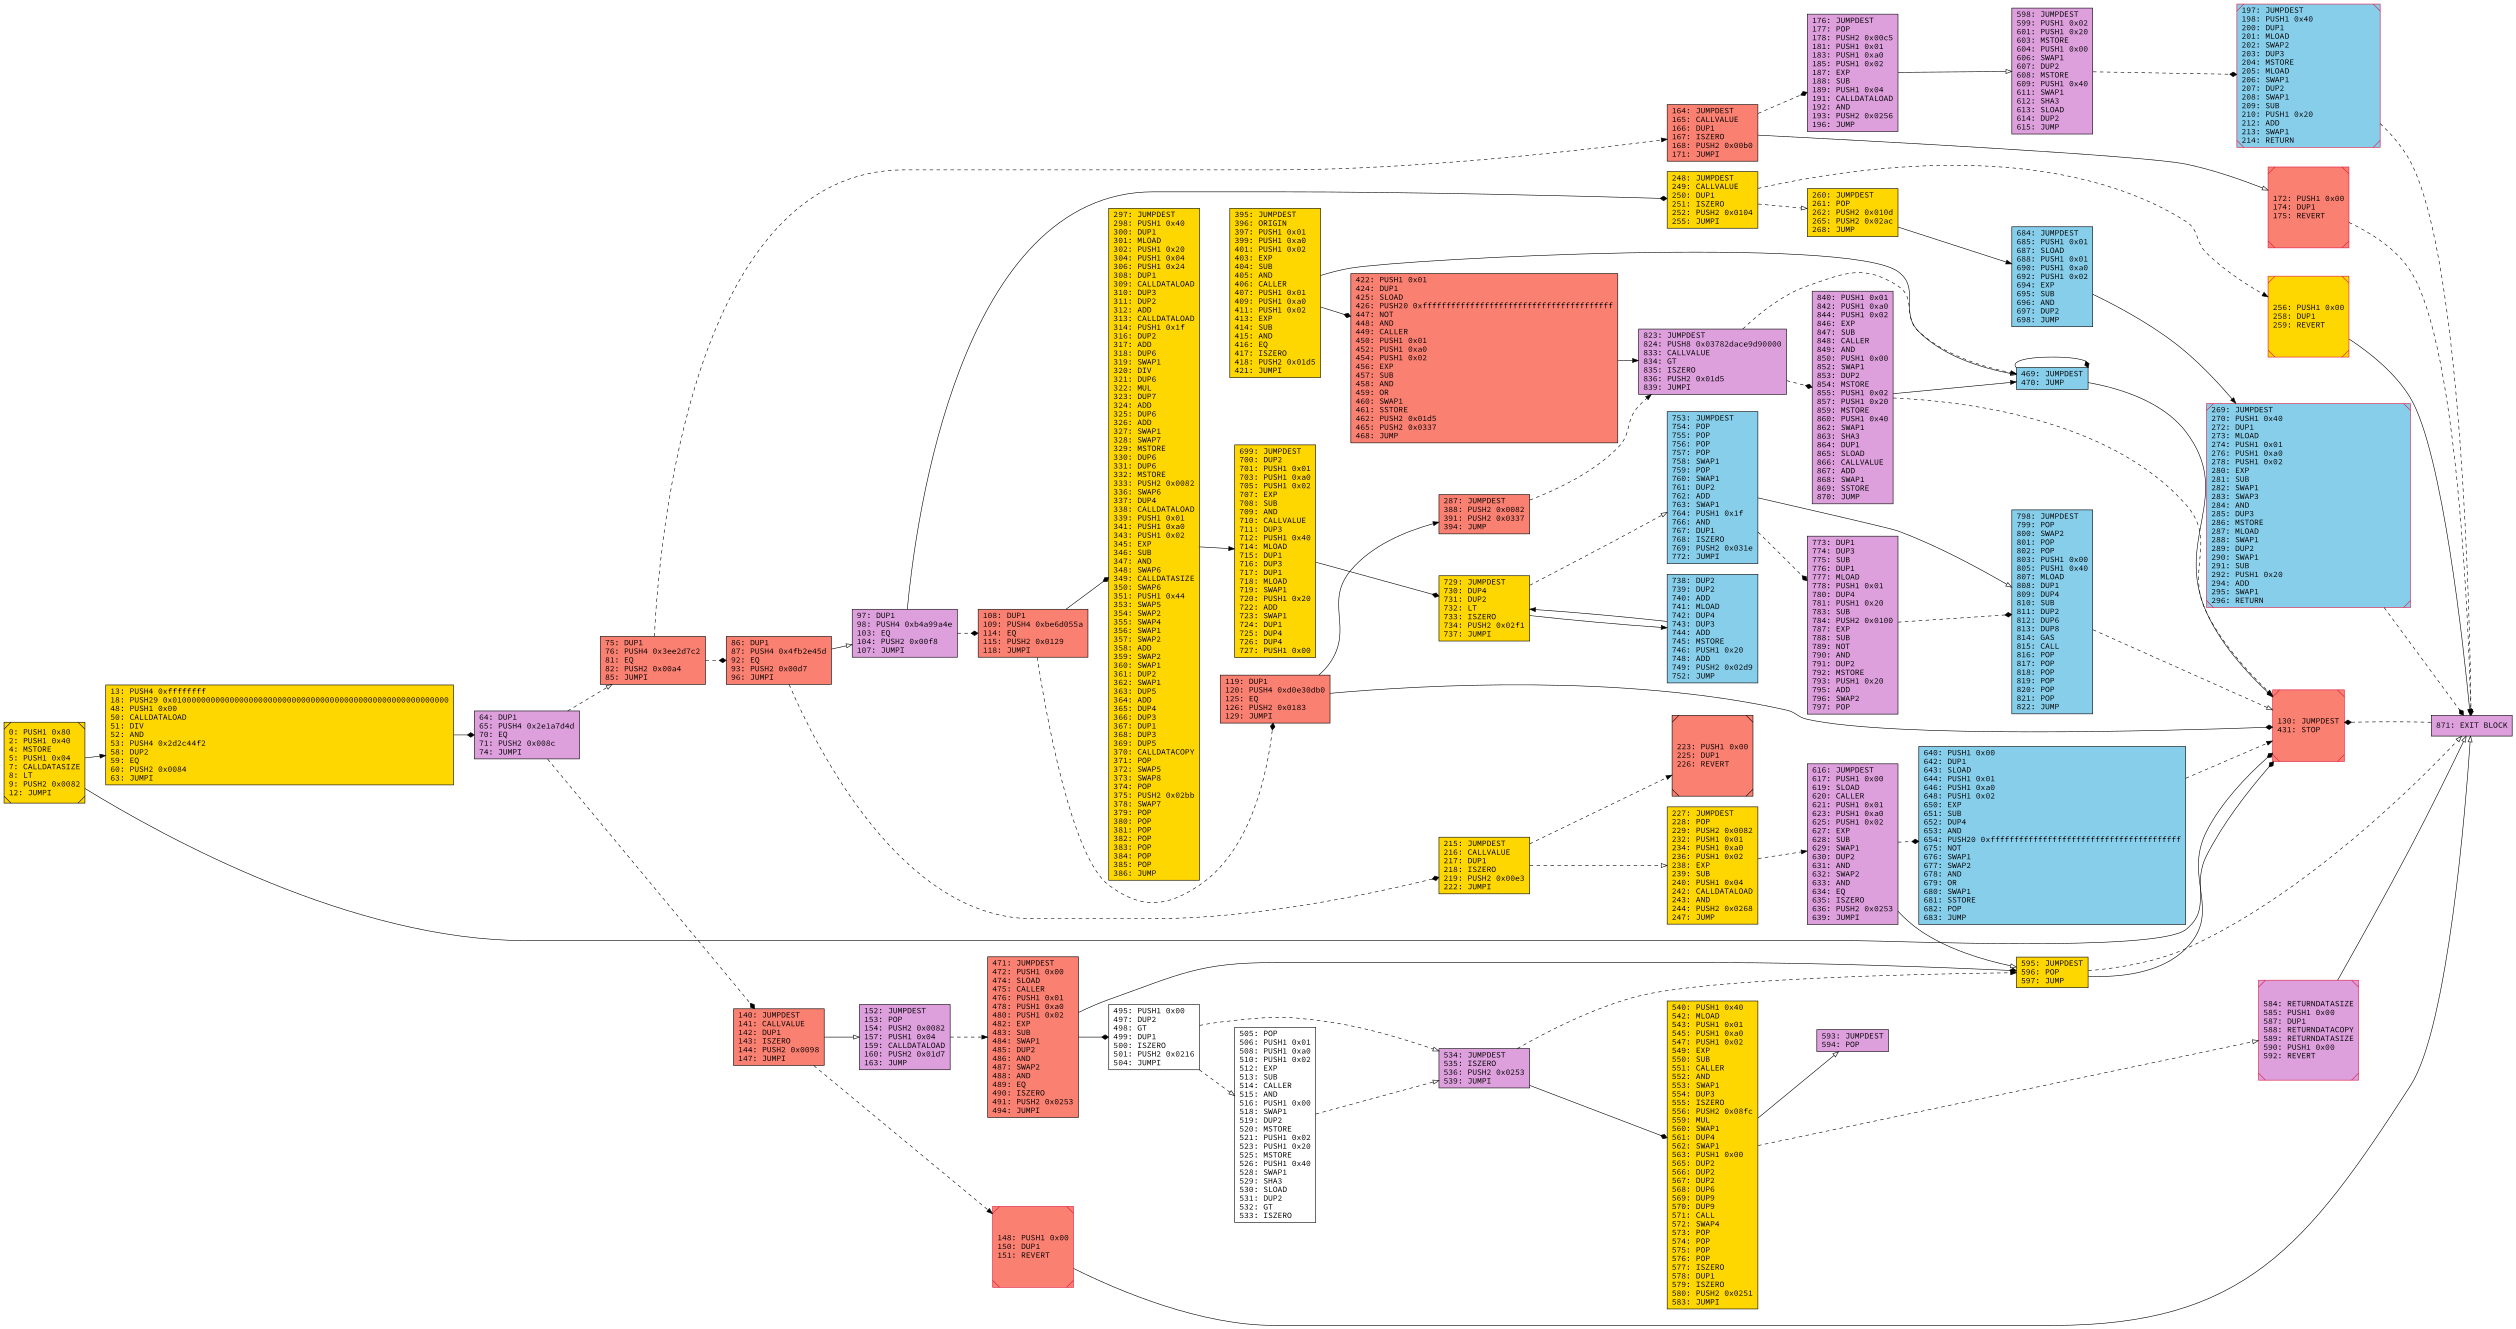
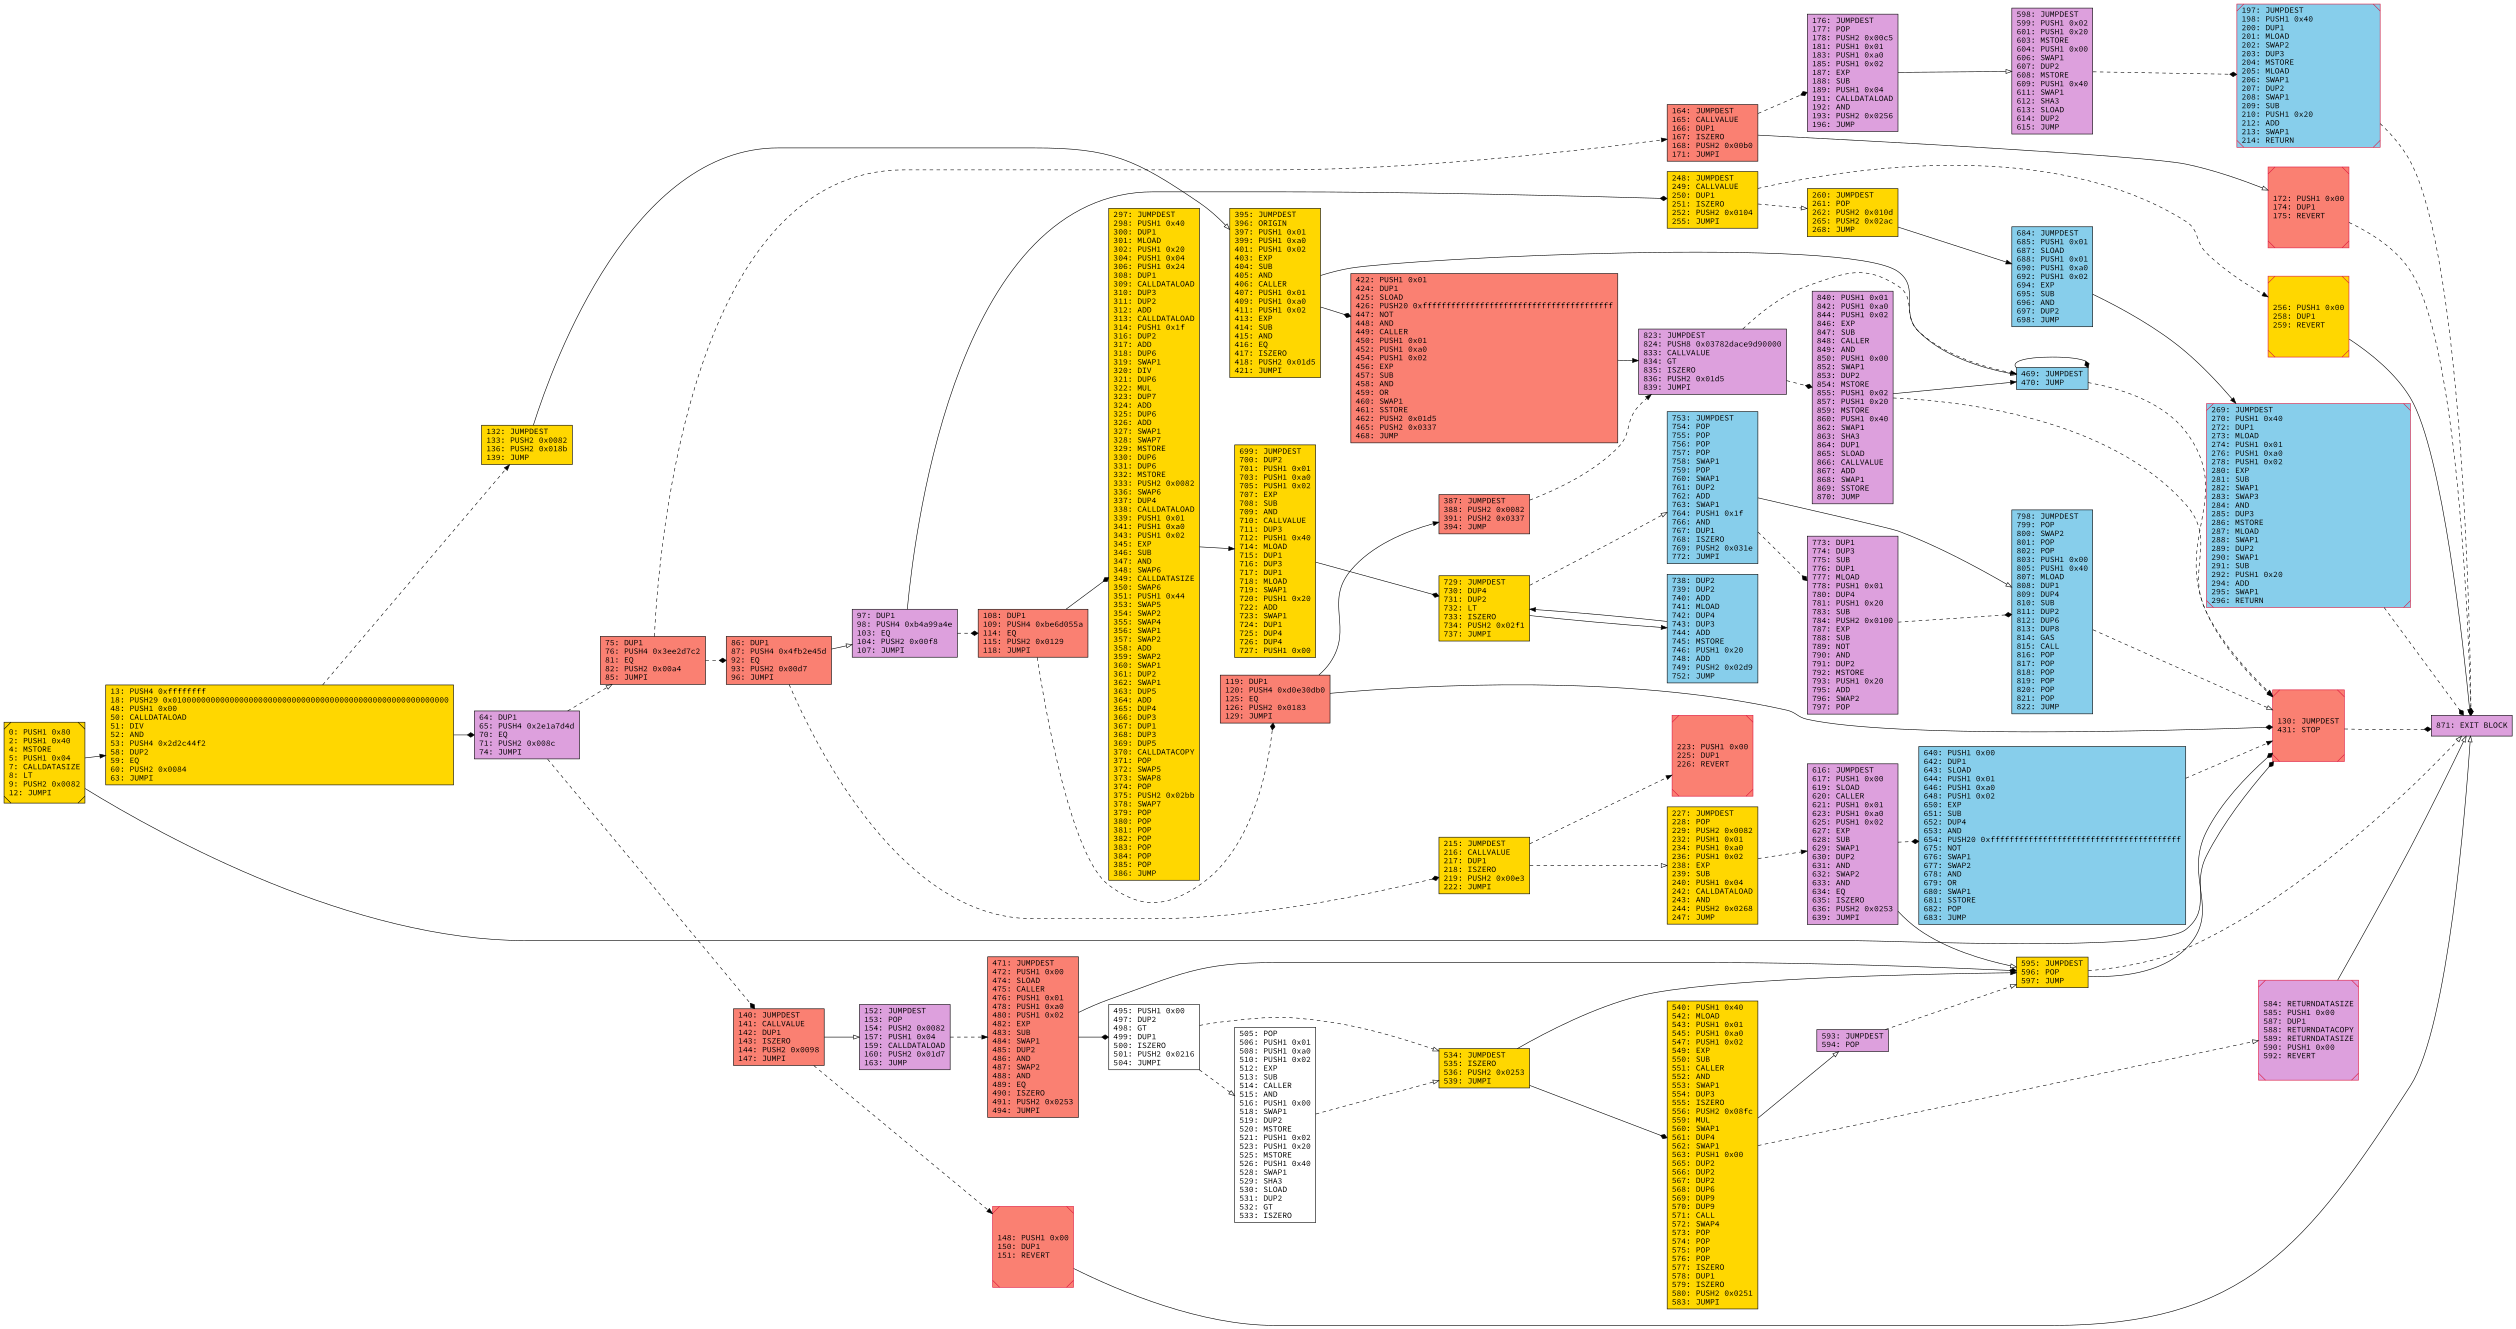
none -> (527, 445)
(2453, 447) -> (2453, 447)
(1484, 514) -> (1484, 514)
(2203, 516) -> (2203, 516)
(2391, 722) -> (2384, 730)
(1713, 756) -> (1713, 756)
(1758, 982) -> (1758, 982)
none -> (1948, 1008)
(1484, 1068) -> (1484, 1068)
